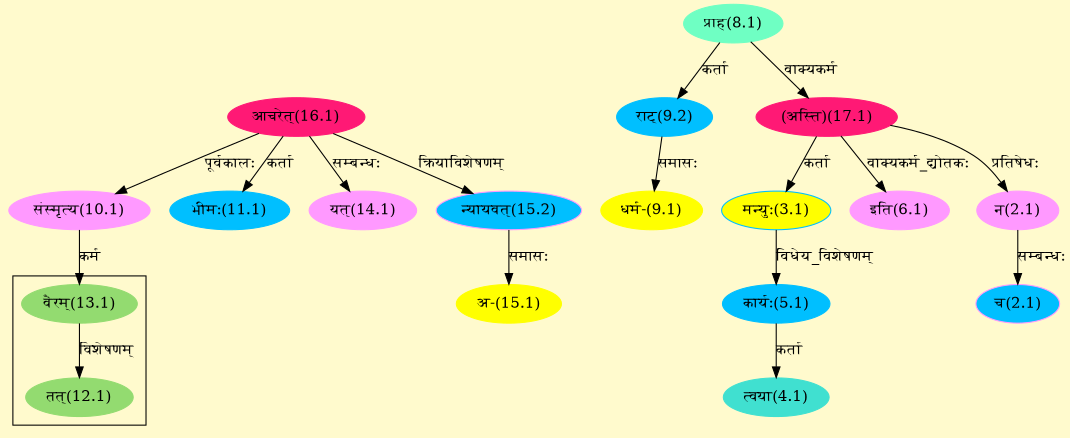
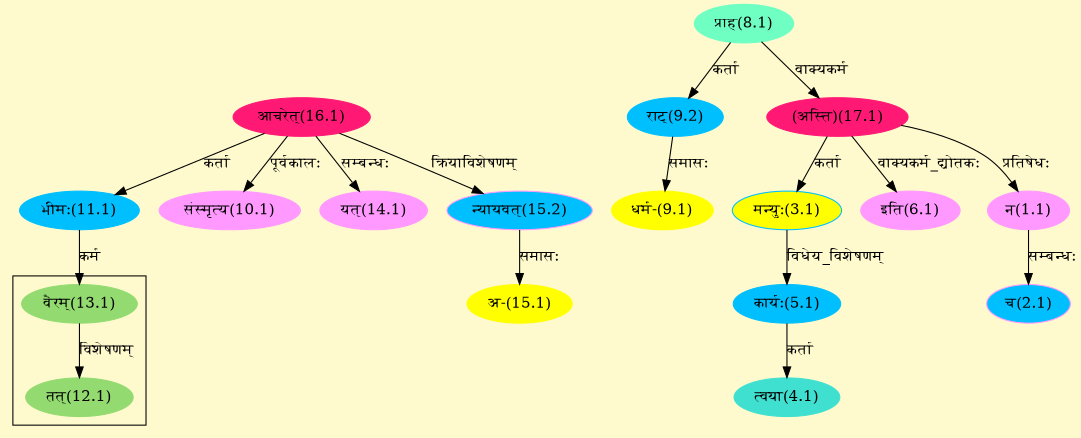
(1018, 210) -> (1029, 210)
(79, 252) -> (79, 252)
